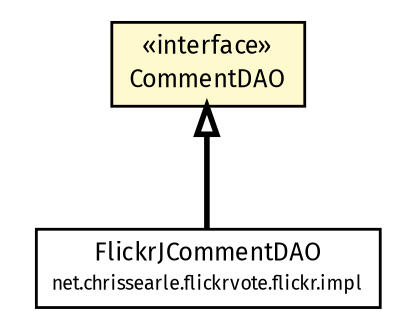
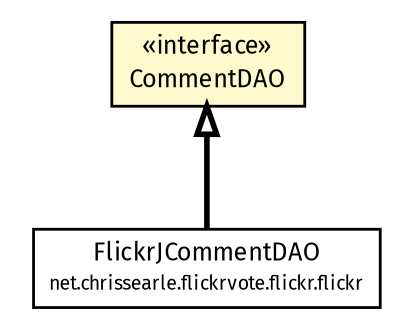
(208, 284) -> (207, 284)
